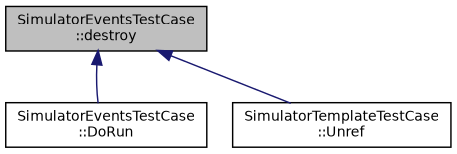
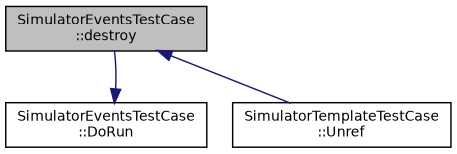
(97, 84) -> (116, 70)
